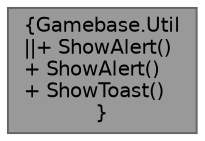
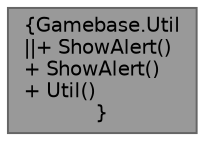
(102, 71) -> (102, 71)
